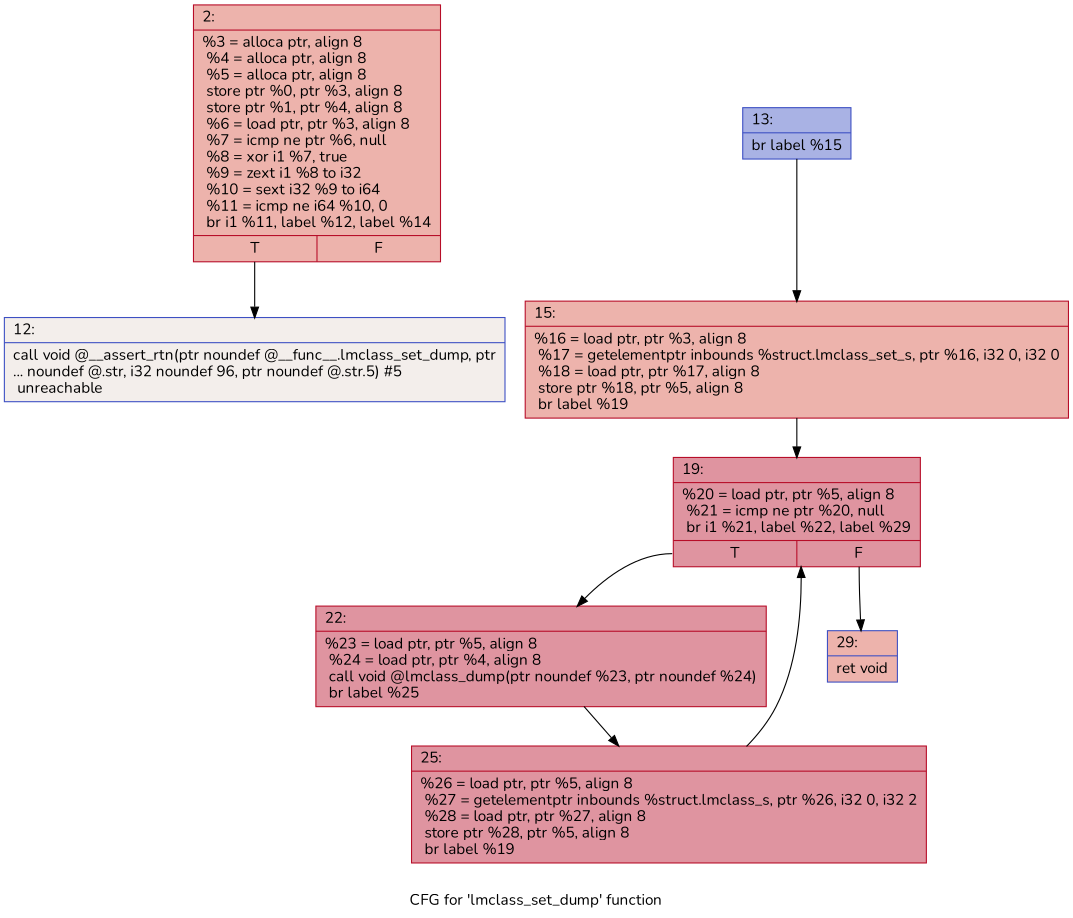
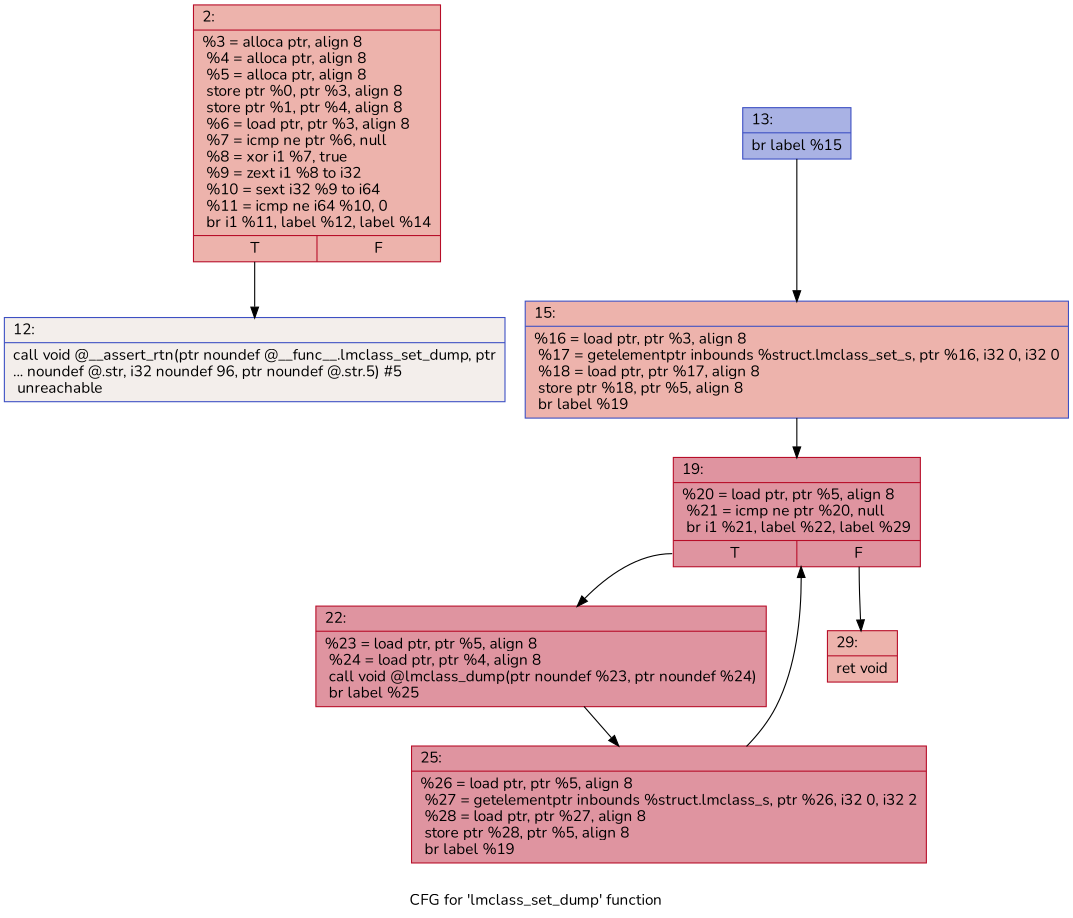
(797, 360) -> (797, 360)
(862, 656) -> (862, 656)
